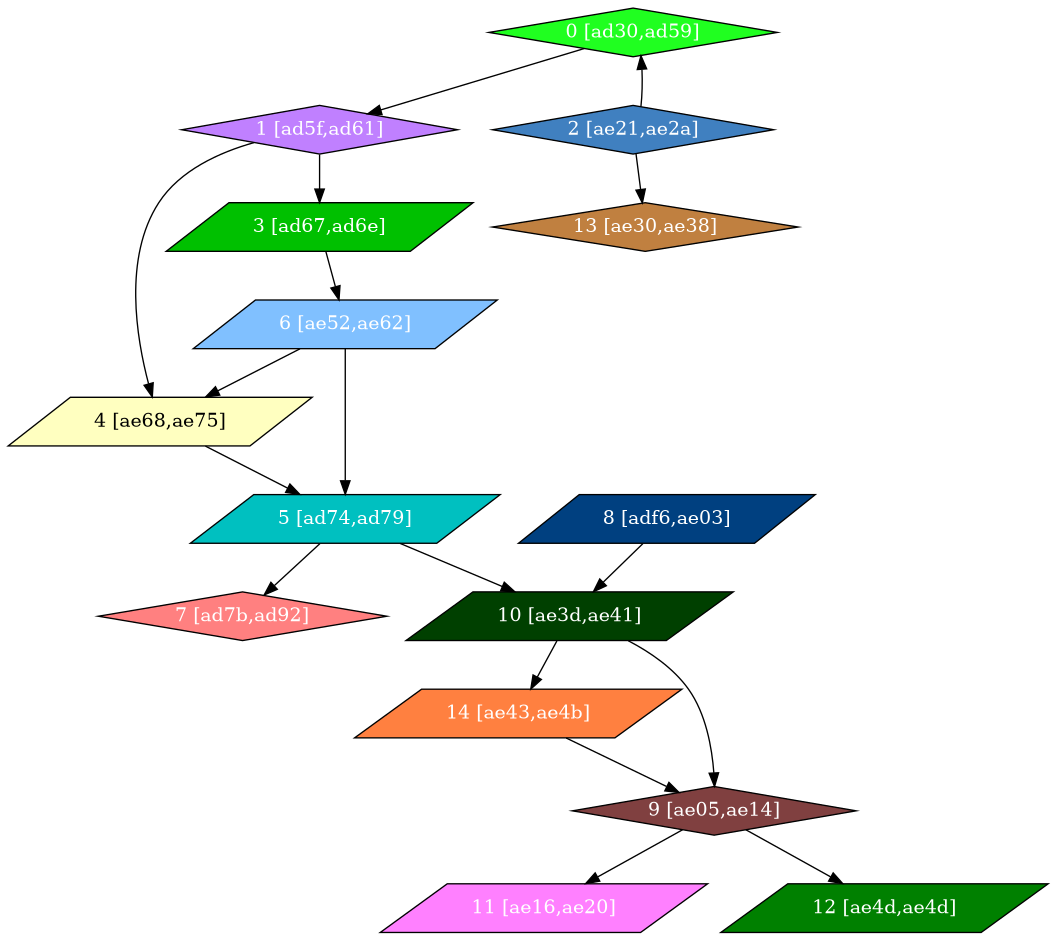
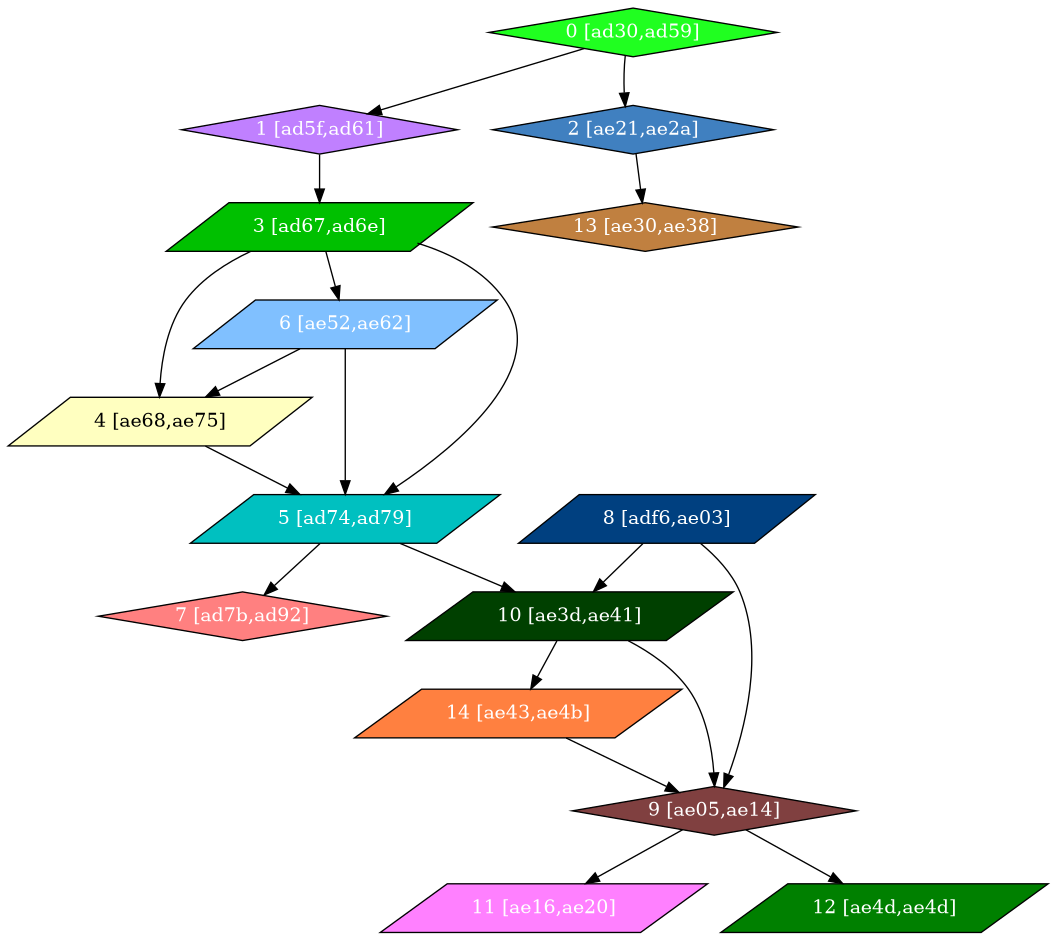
(642, 88) -> (624, 74)
(144, 235) -> (184, 303)
none -> (512, 363)
none -> (751, 652)
